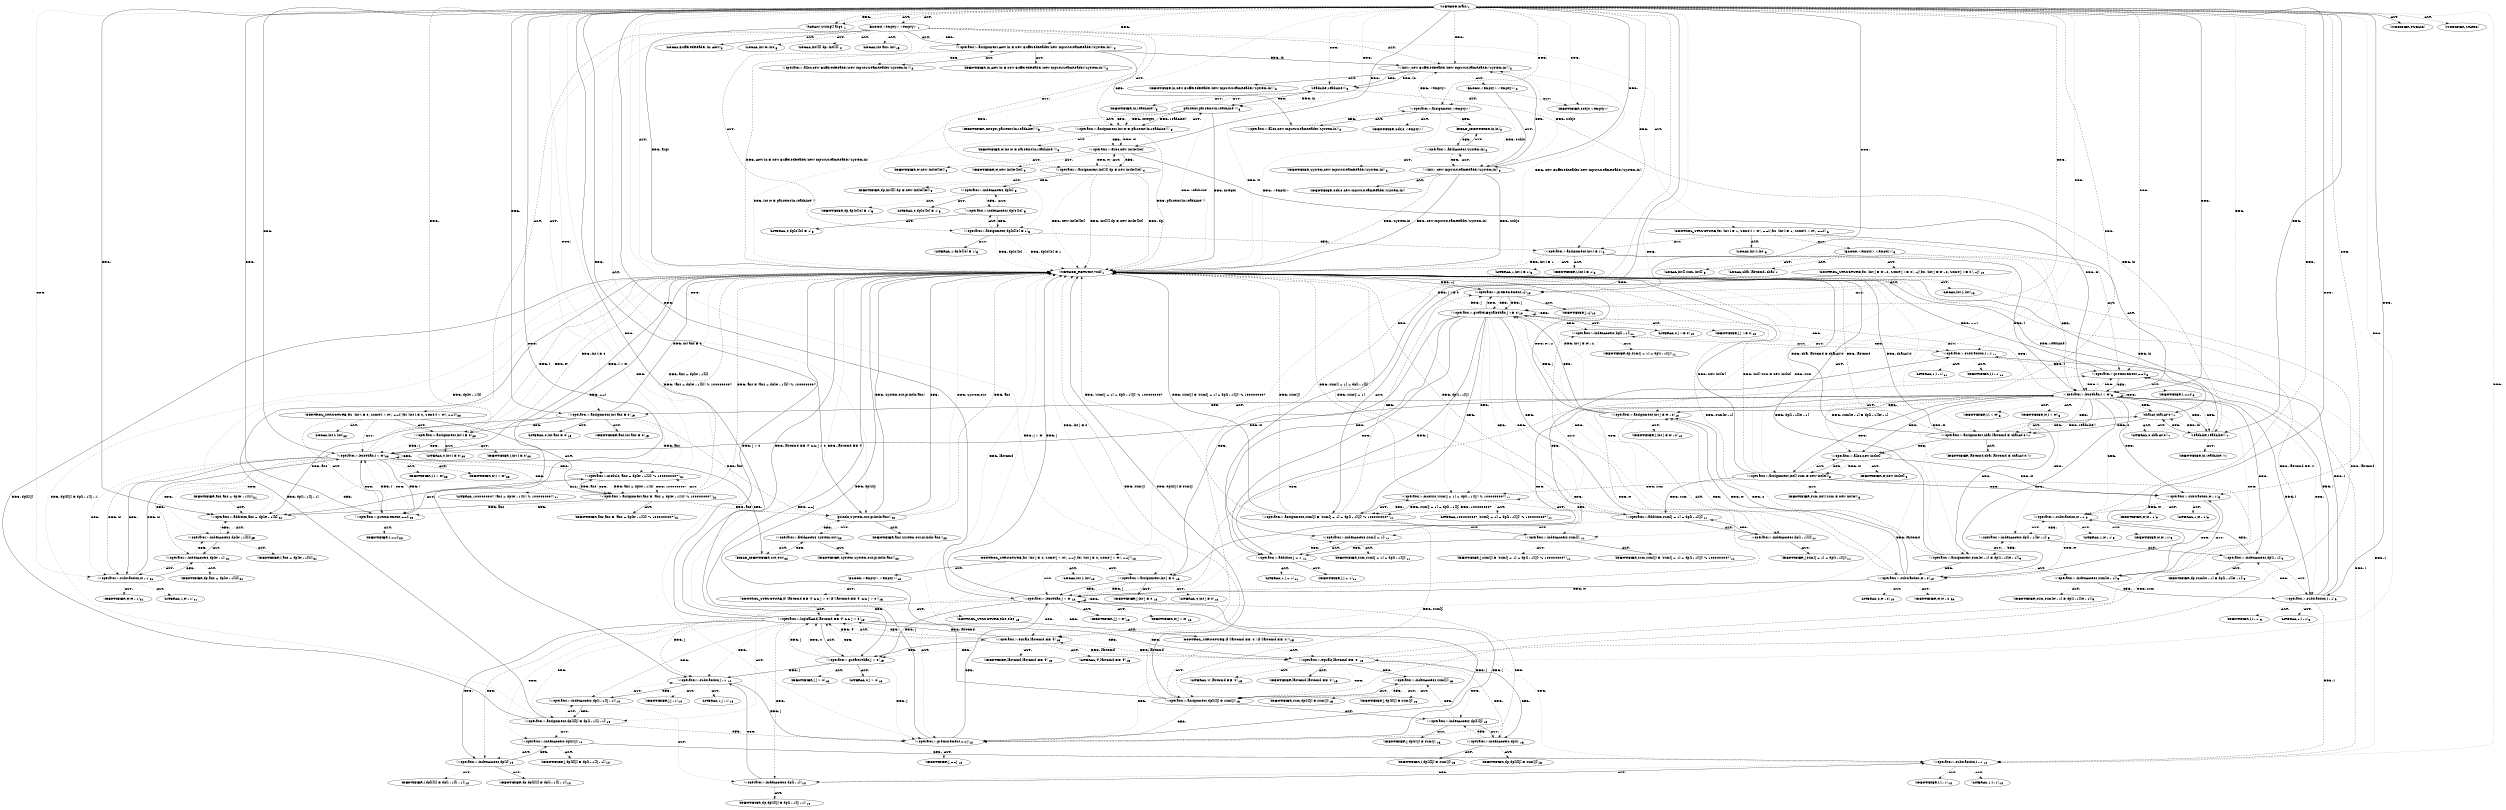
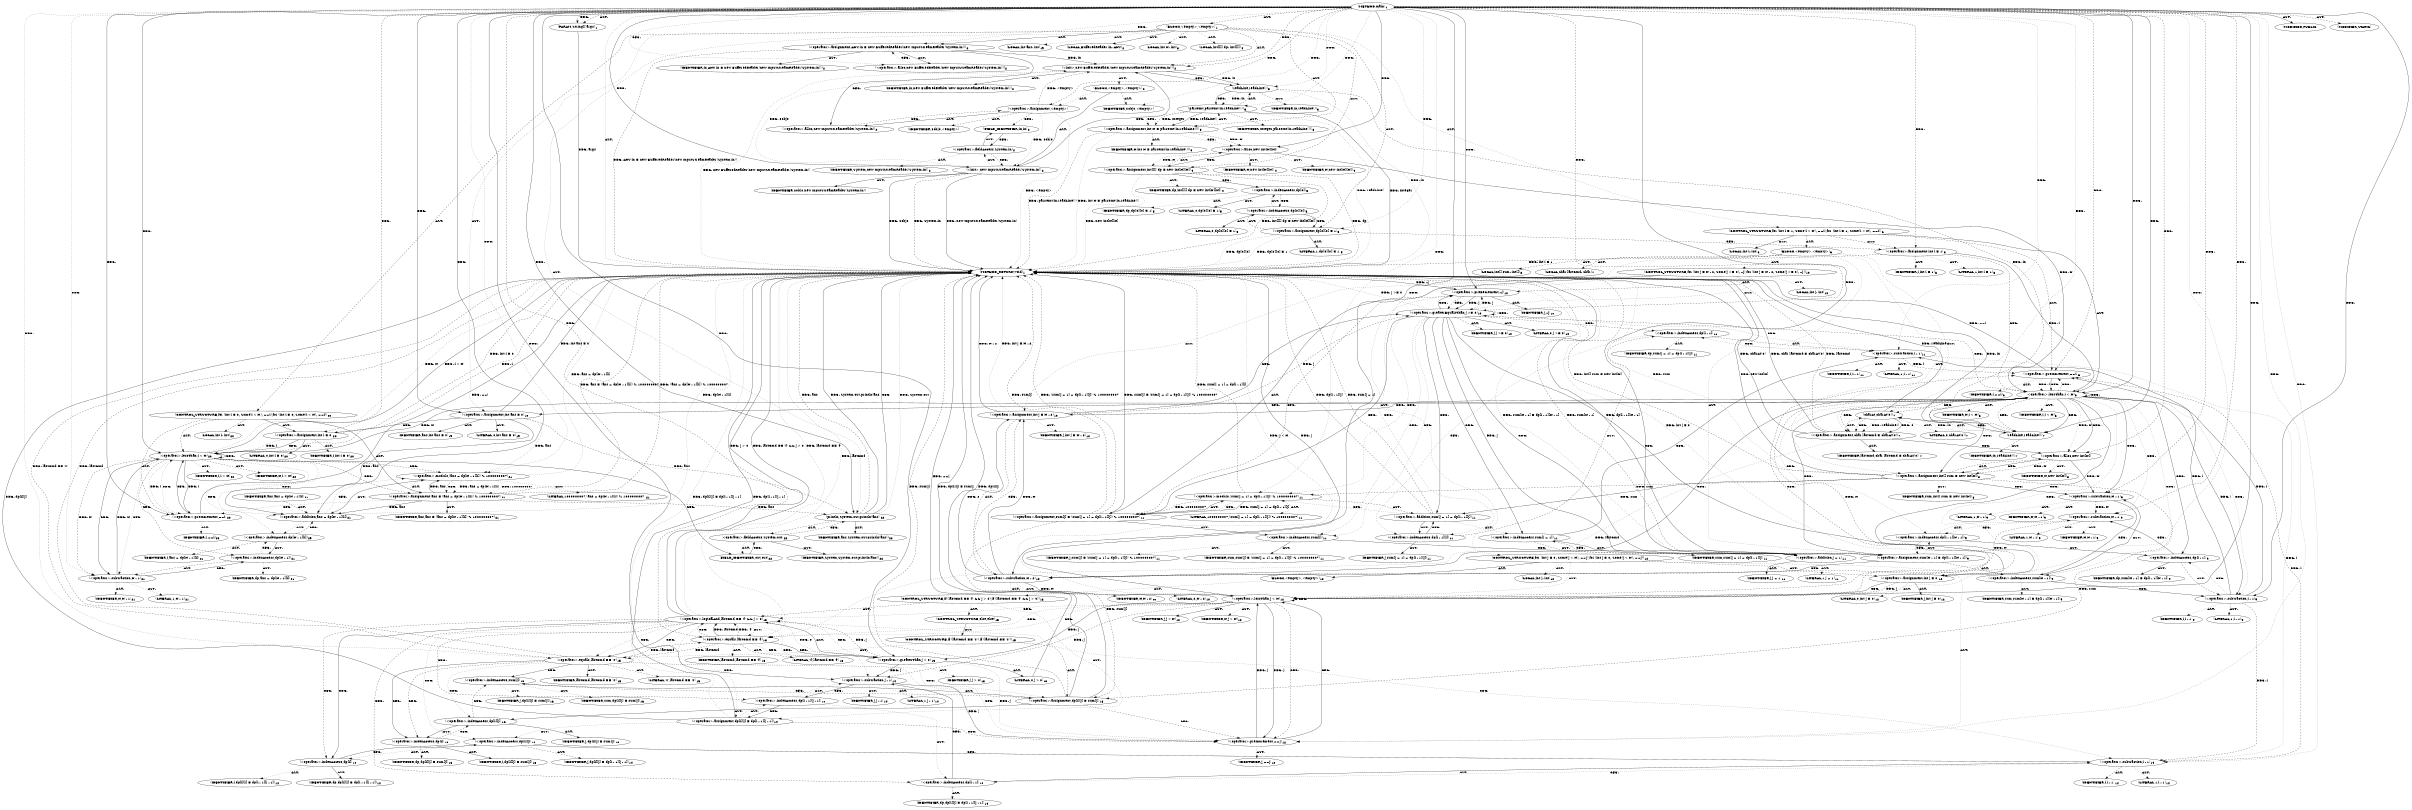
(1613, 462) -> (1390, 429)
(786, 510) -> (931, 538)
